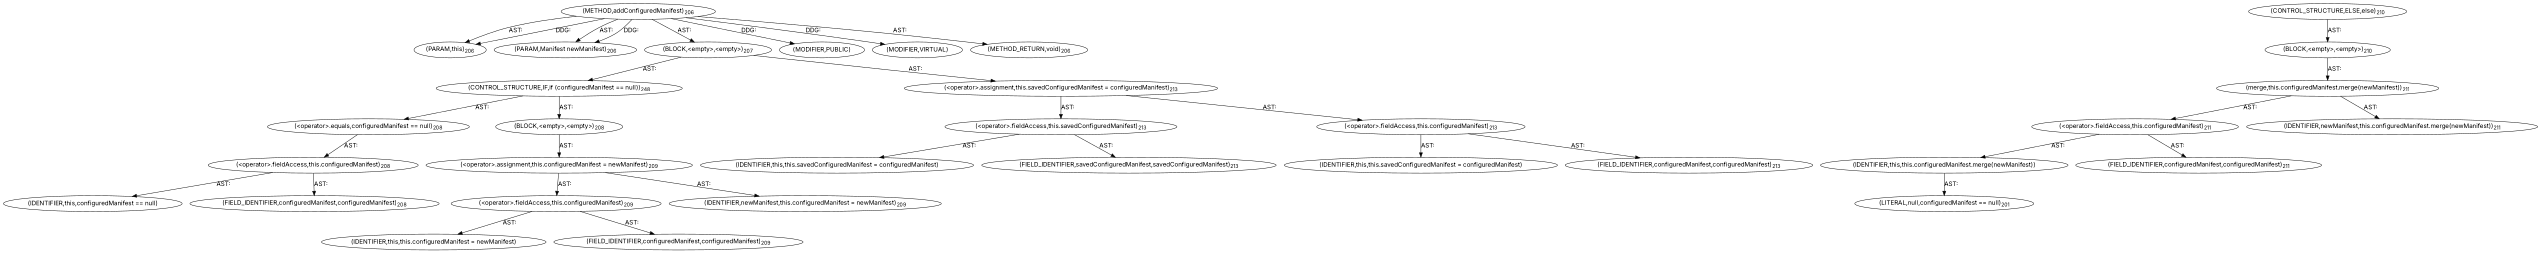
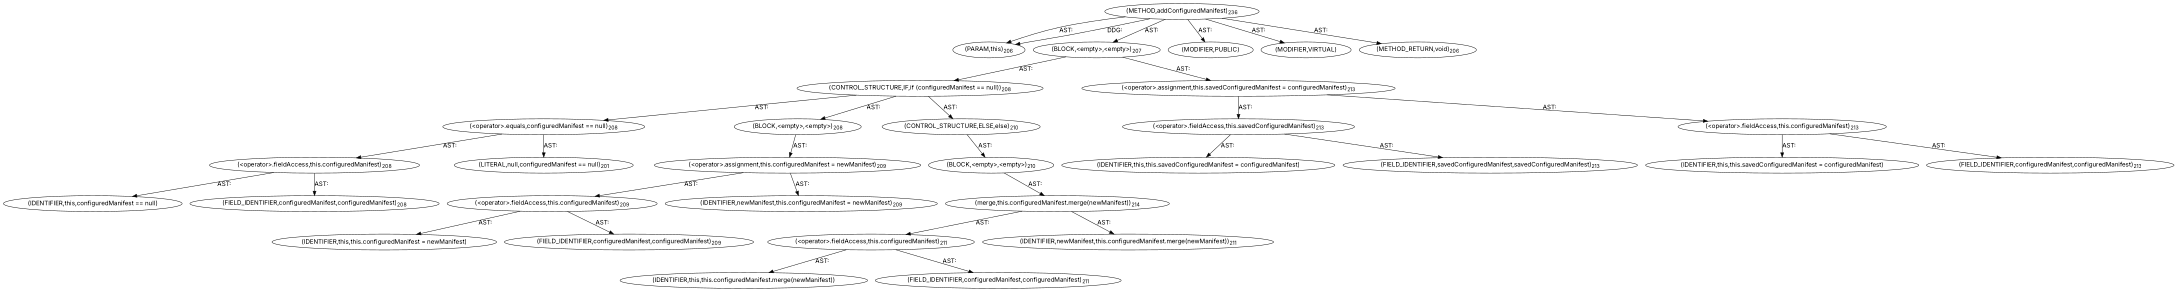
(689, 11) -> (1233, 11)
(750, 31) -> (1206, 31)
(814, 31) -> (1259, 31)
(565, 50) -> none
(646, 88) -> (1006, 88)
(2406, 88) -> (1136, 203)
none -> (939, 106)
(1944, 182) -> (544, 144)
